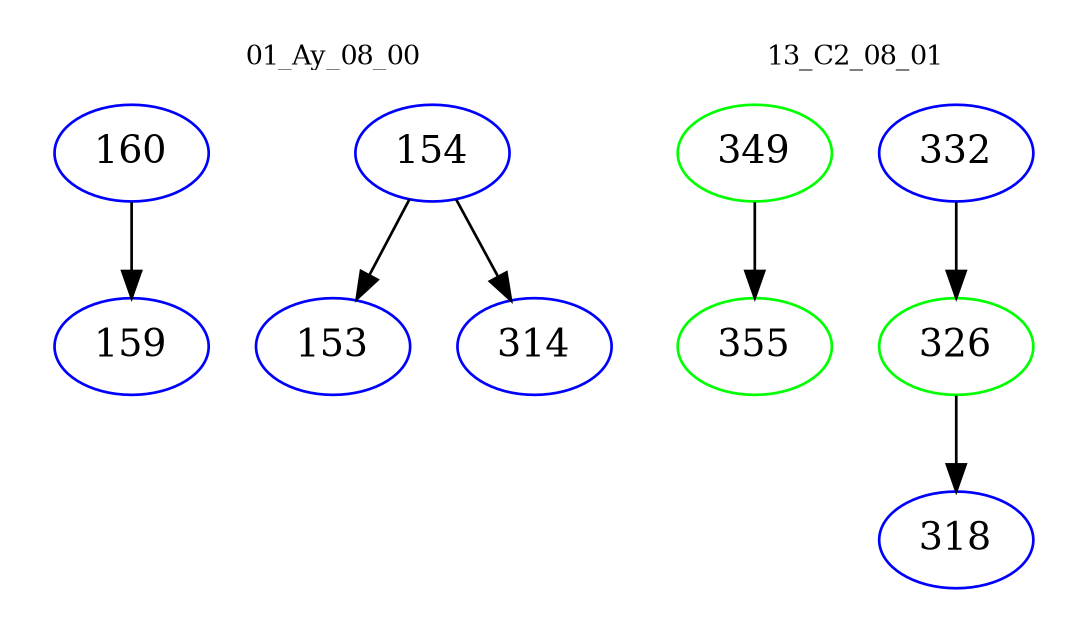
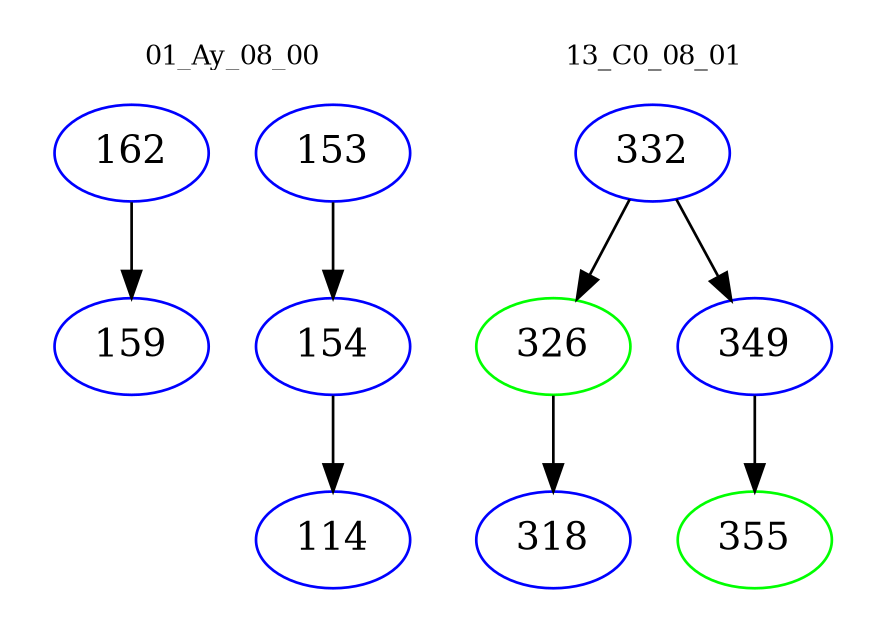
(856, 58) -> (654, 58)
(132, 153) -> (132, 153)
(755, 153) -> (755, 347)
(389, 237) -> (333, 237)
none -> (697, 238)
(535, 347) -> (333, 540)
